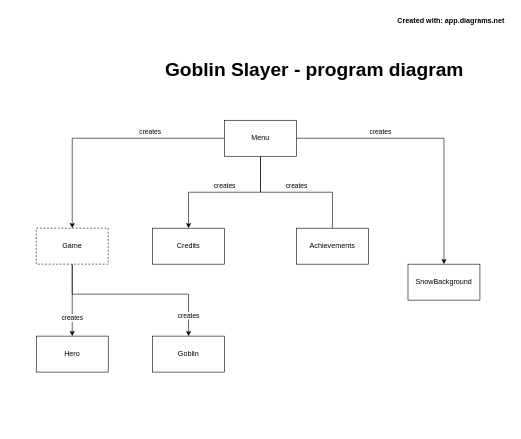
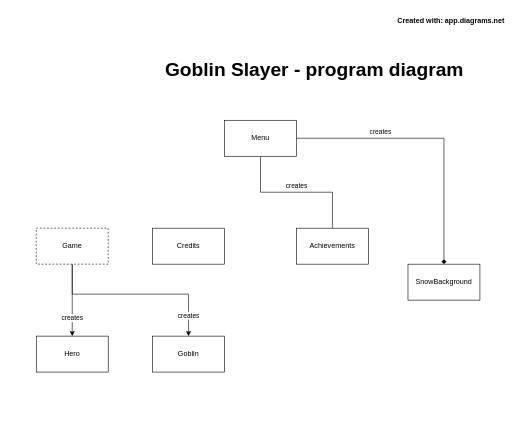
(72, 138) -> none
(189, 207) -> none
(444, 258) -> (444, 258)
